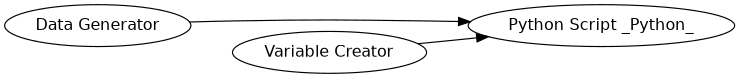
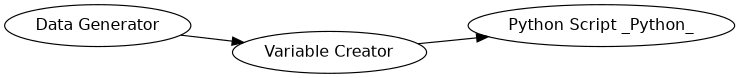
(324, 20) -> (206, 38)
